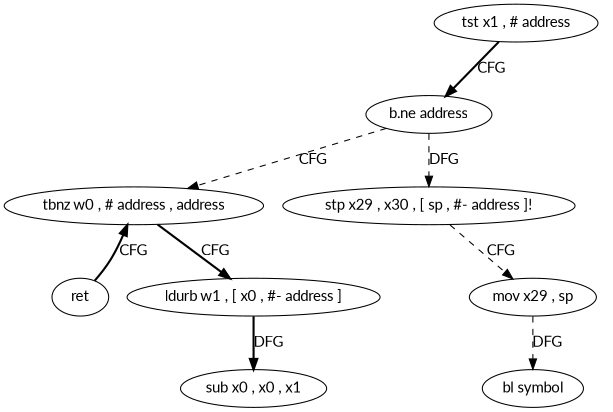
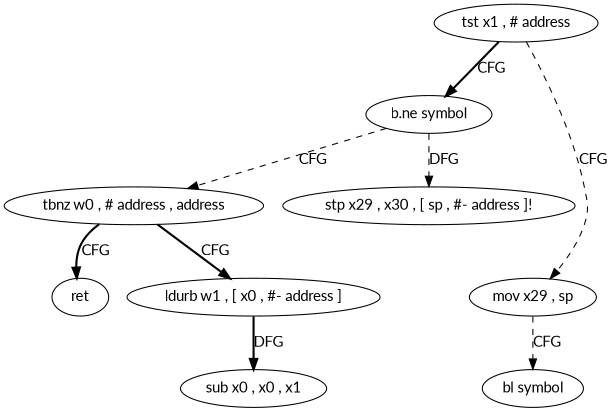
(429, 114) -> (429, 114)
(477, 248) -> (576, 156)
(111, 259) -> (82, 243)
(548, 343) -> (548, 343)
